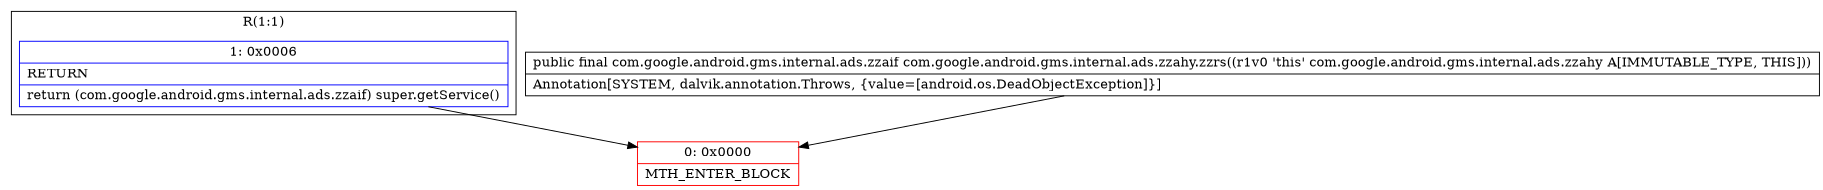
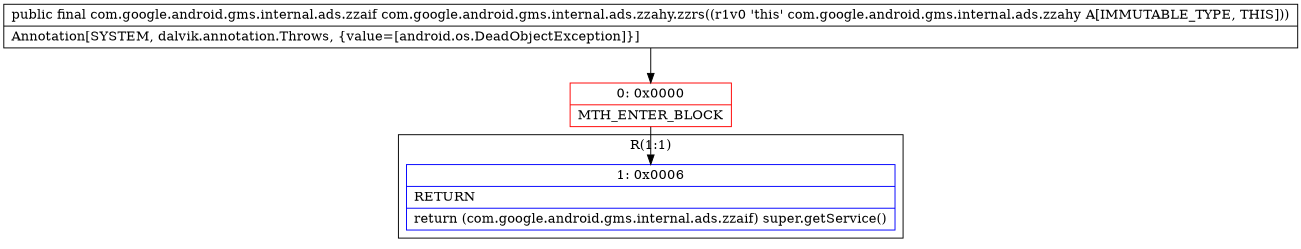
(528, 126) -> (651, 141)
